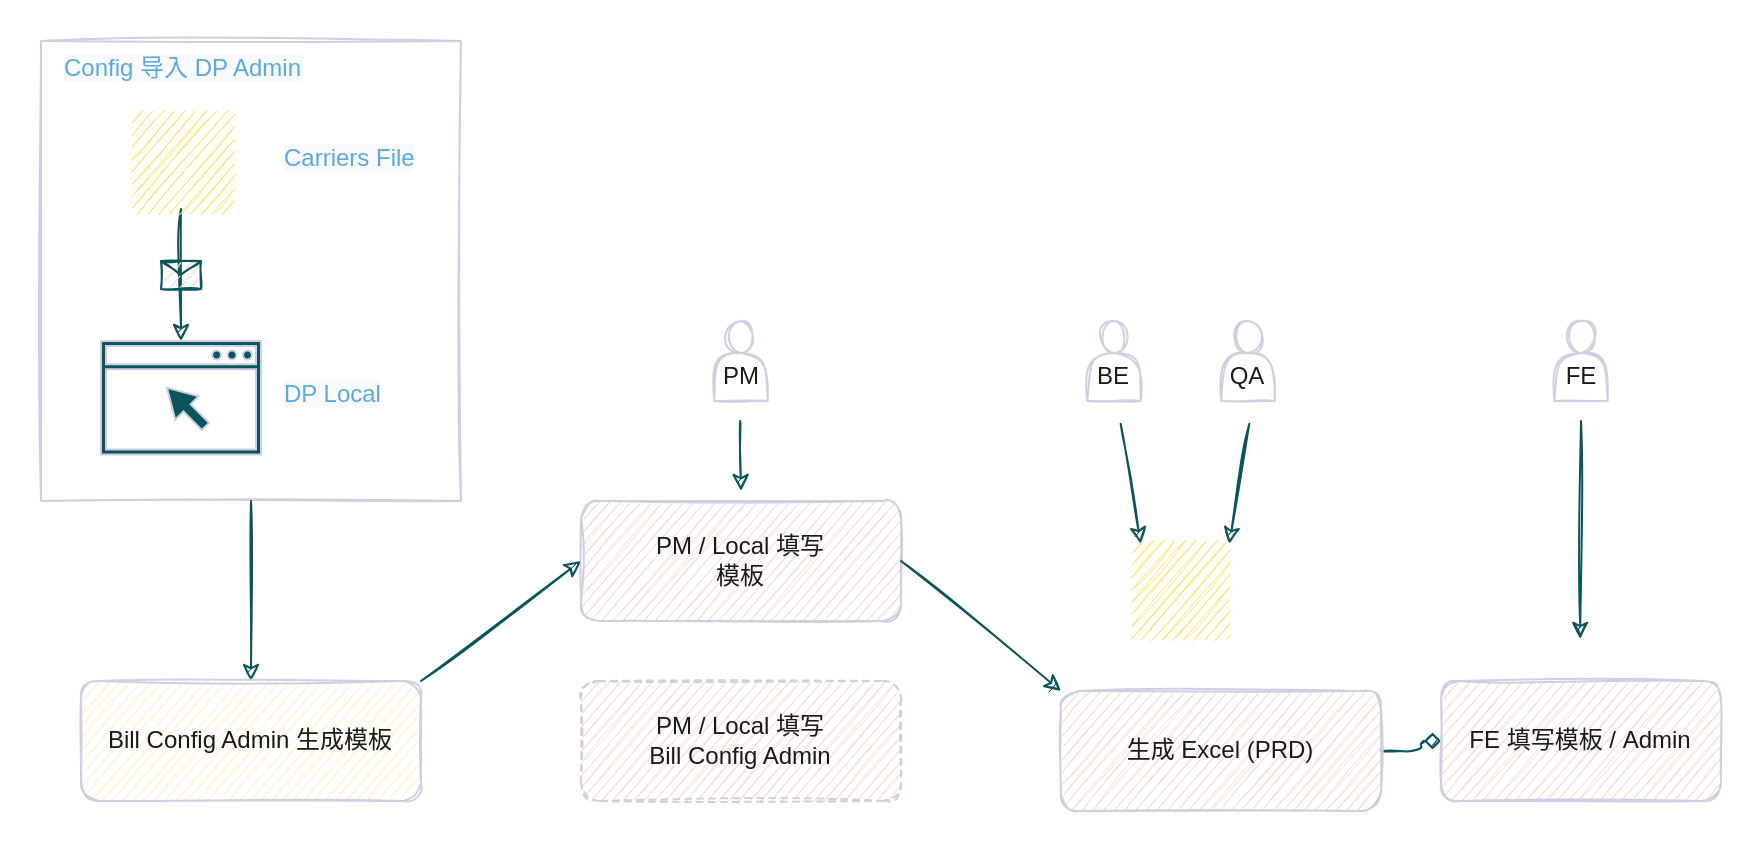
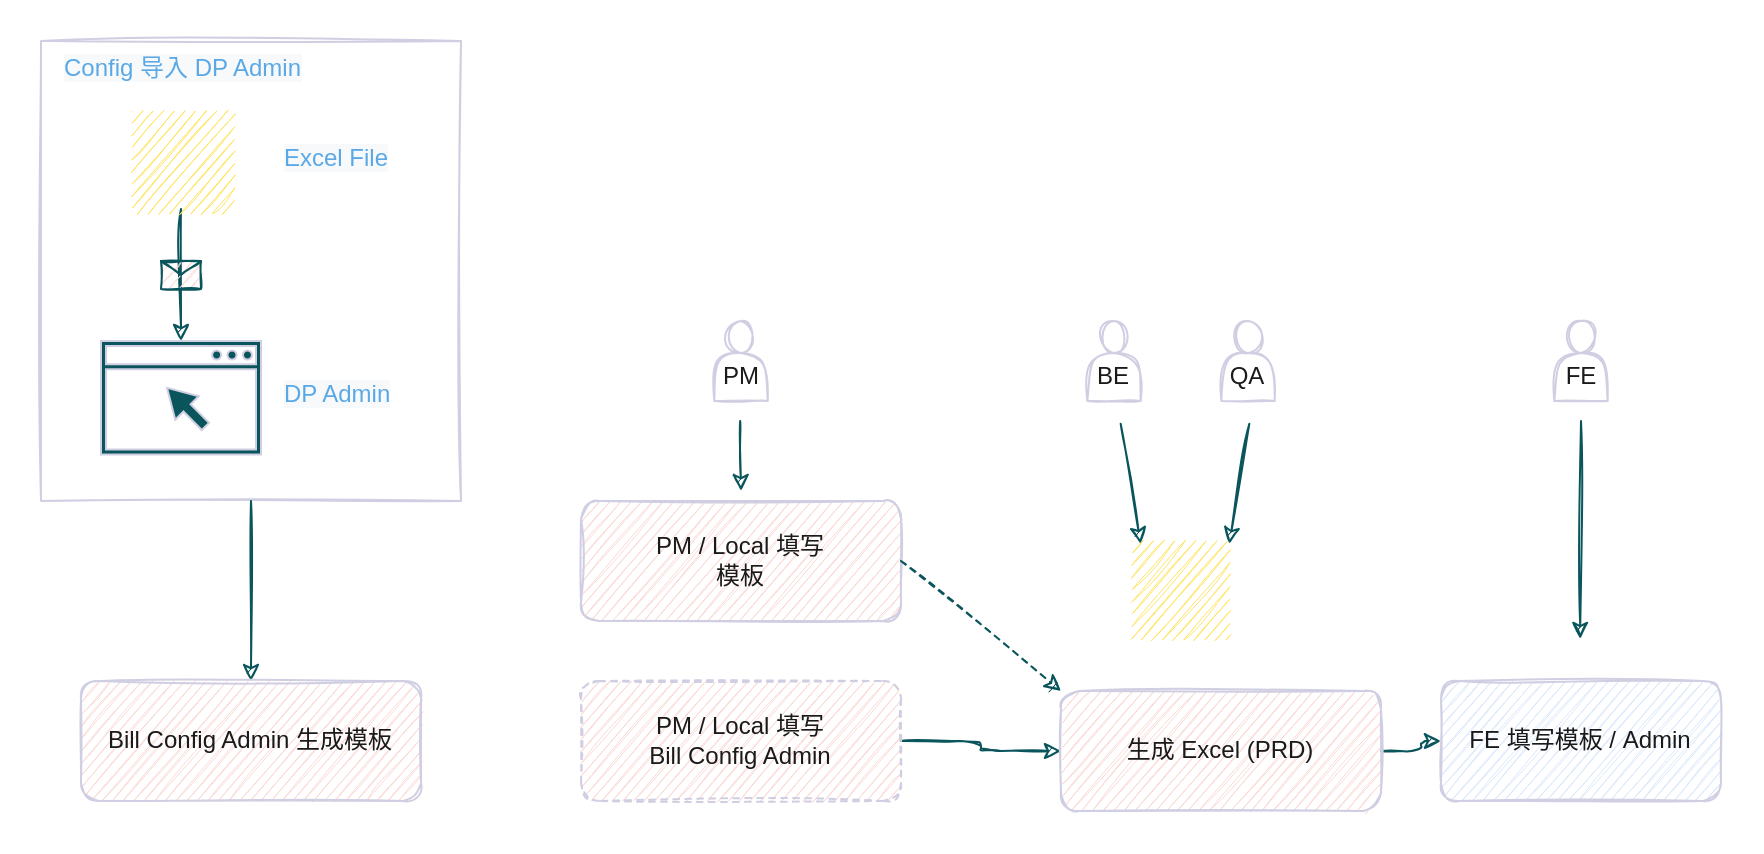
(360, 159) -> (340, 159)
(333, 395) -> (333, 395)
(976, 622) -> (976, 622)
(496, 625) -> none
(251, 741) -> (251, 741)
(1422, 741) -> (1423, 741)
(1581, 741) -> (1581, 741)
none -> (975, 742)
